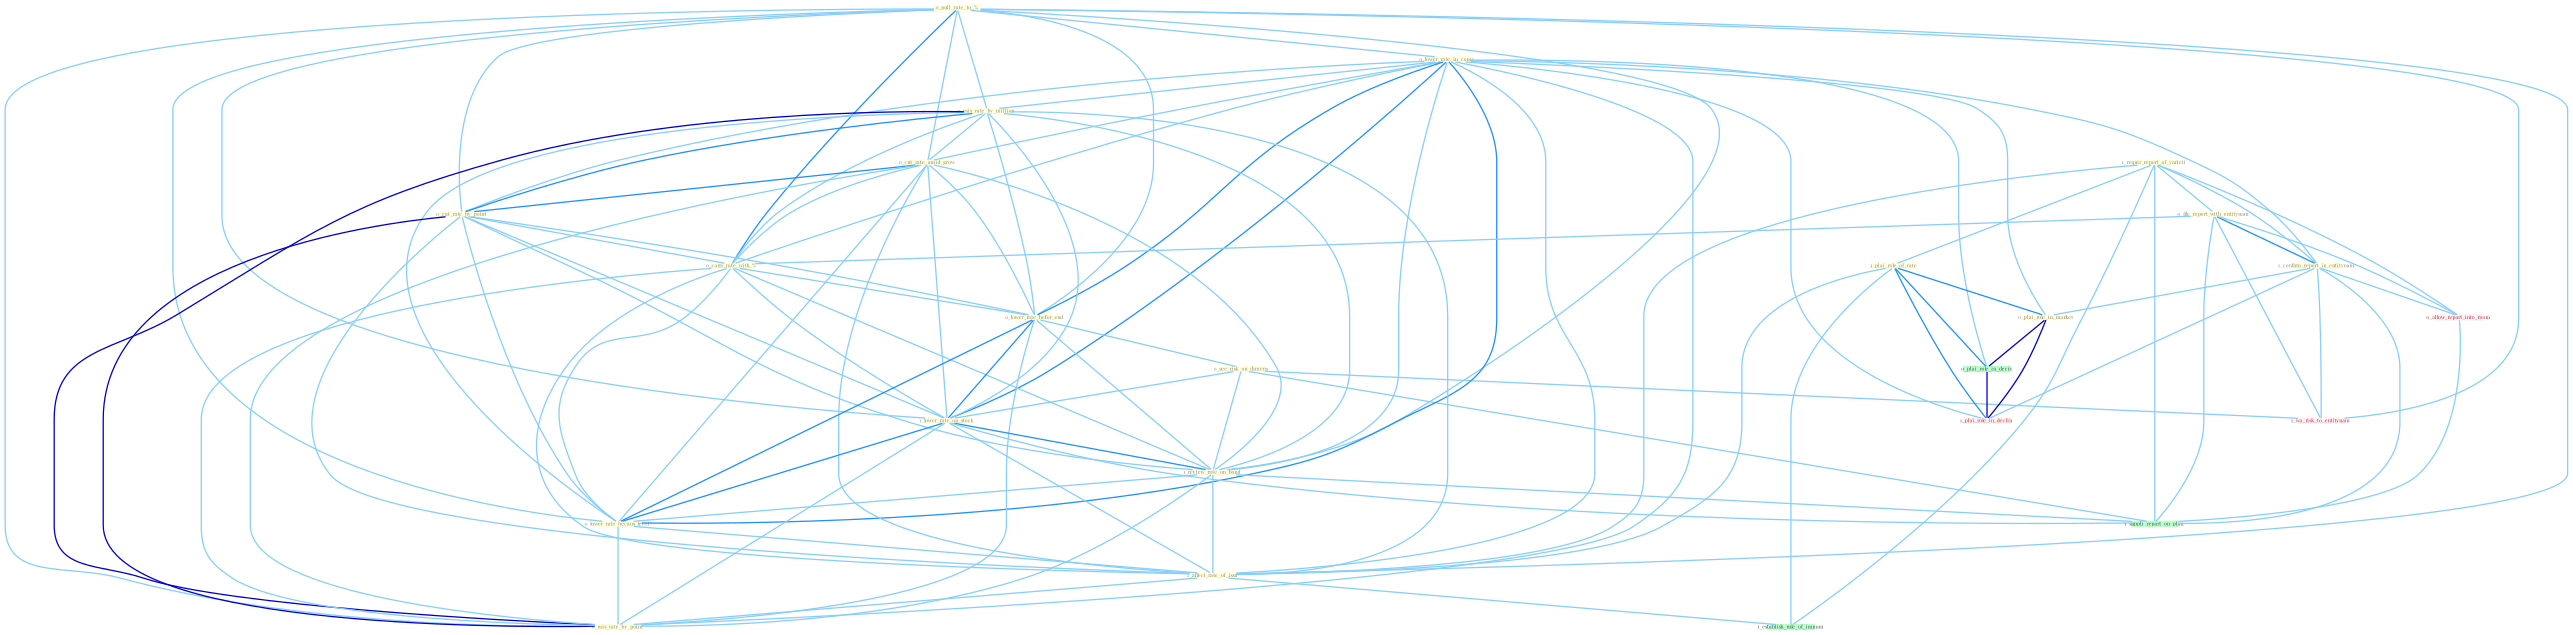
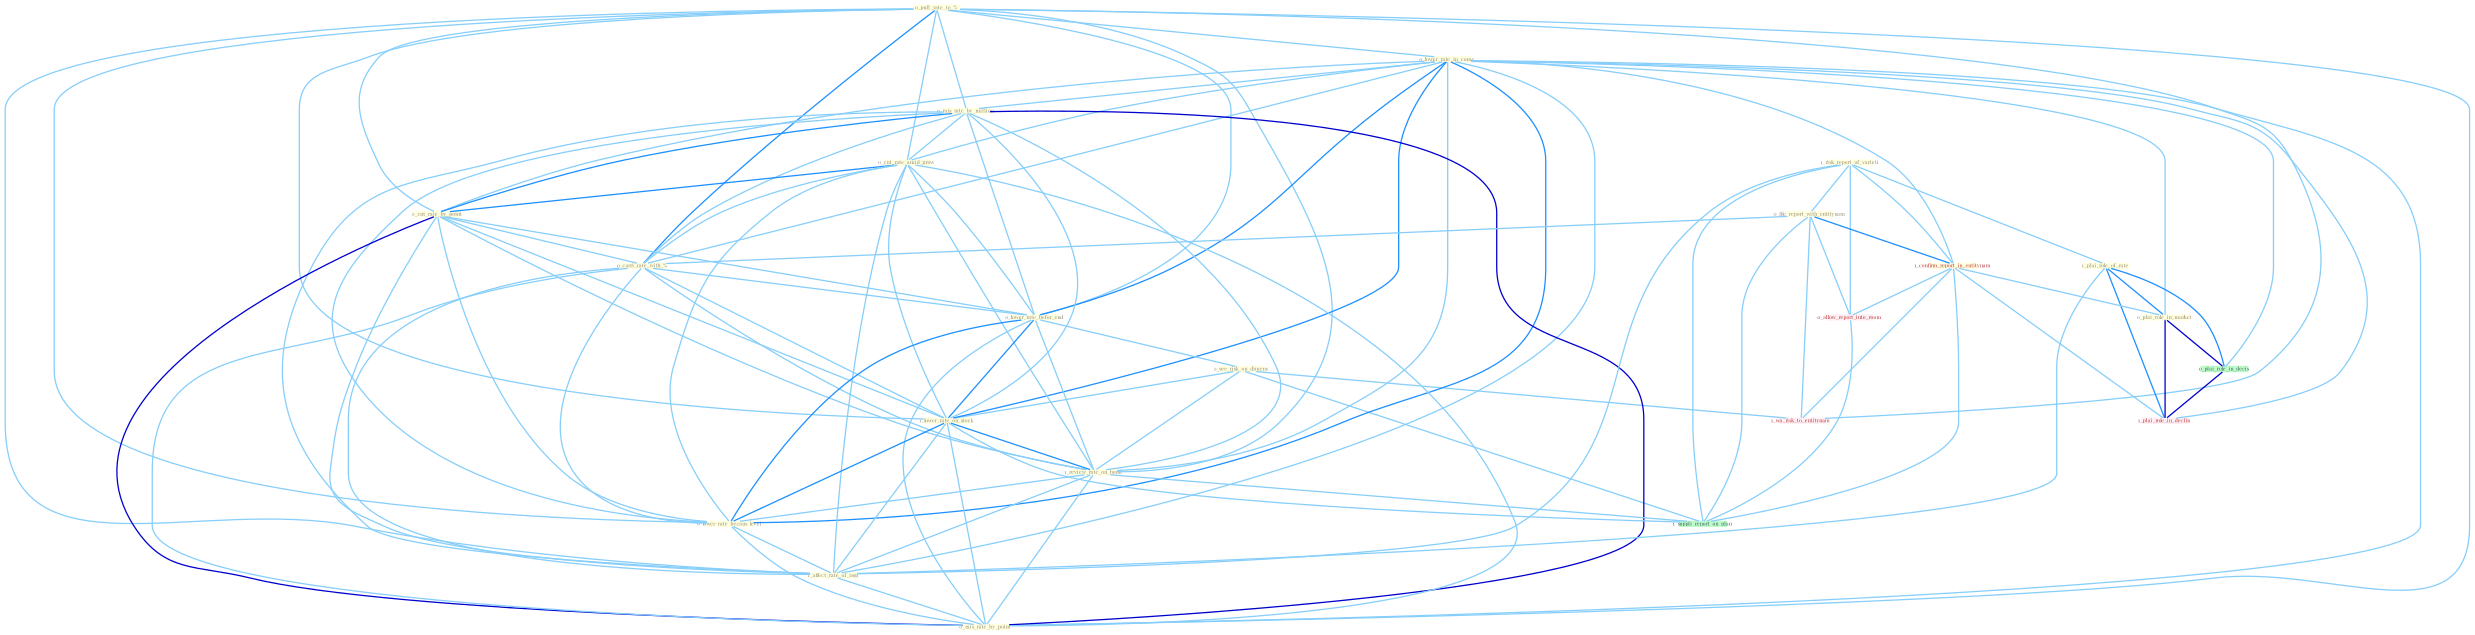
(2155, 163) -> (1850, 163)
(2317, 266) -> (1953, 266)
(1791, 627) -> none
